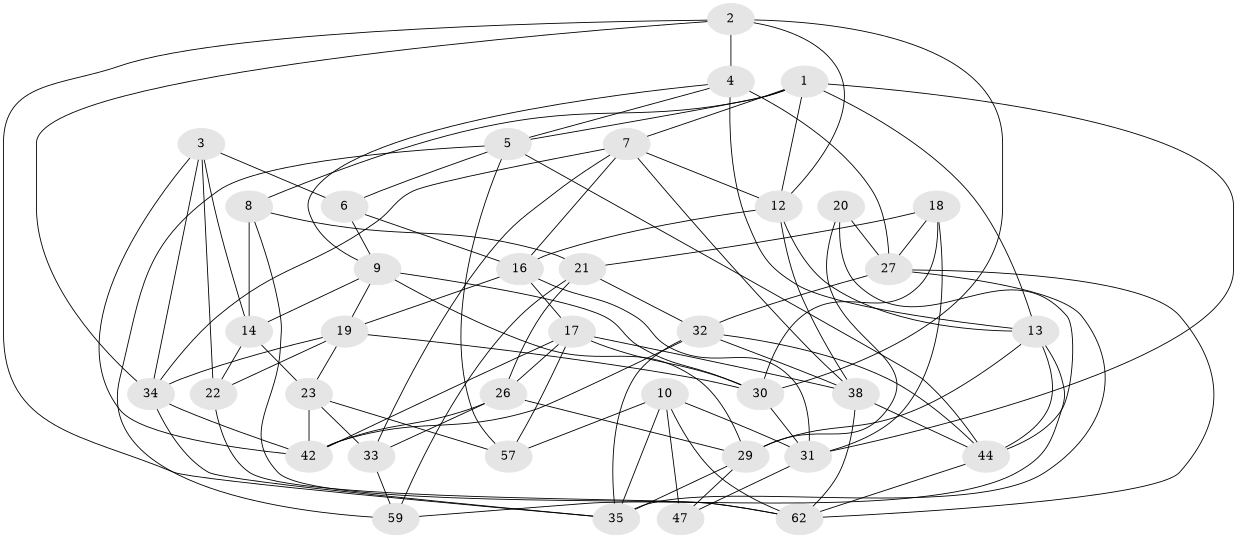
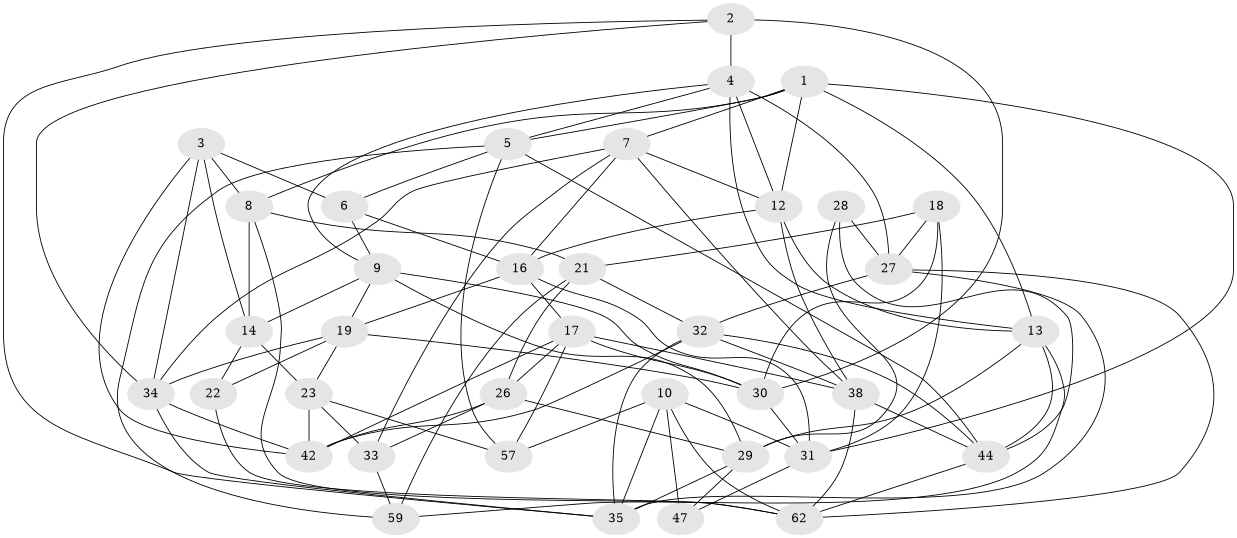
(841, 78) -> (755, 144)
(841, 207) -> (841, 207)
(207, 269) -> (225, 175)
